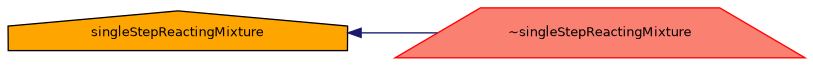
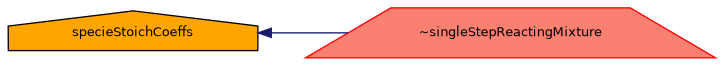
(178, 33) -> (133, 33)
